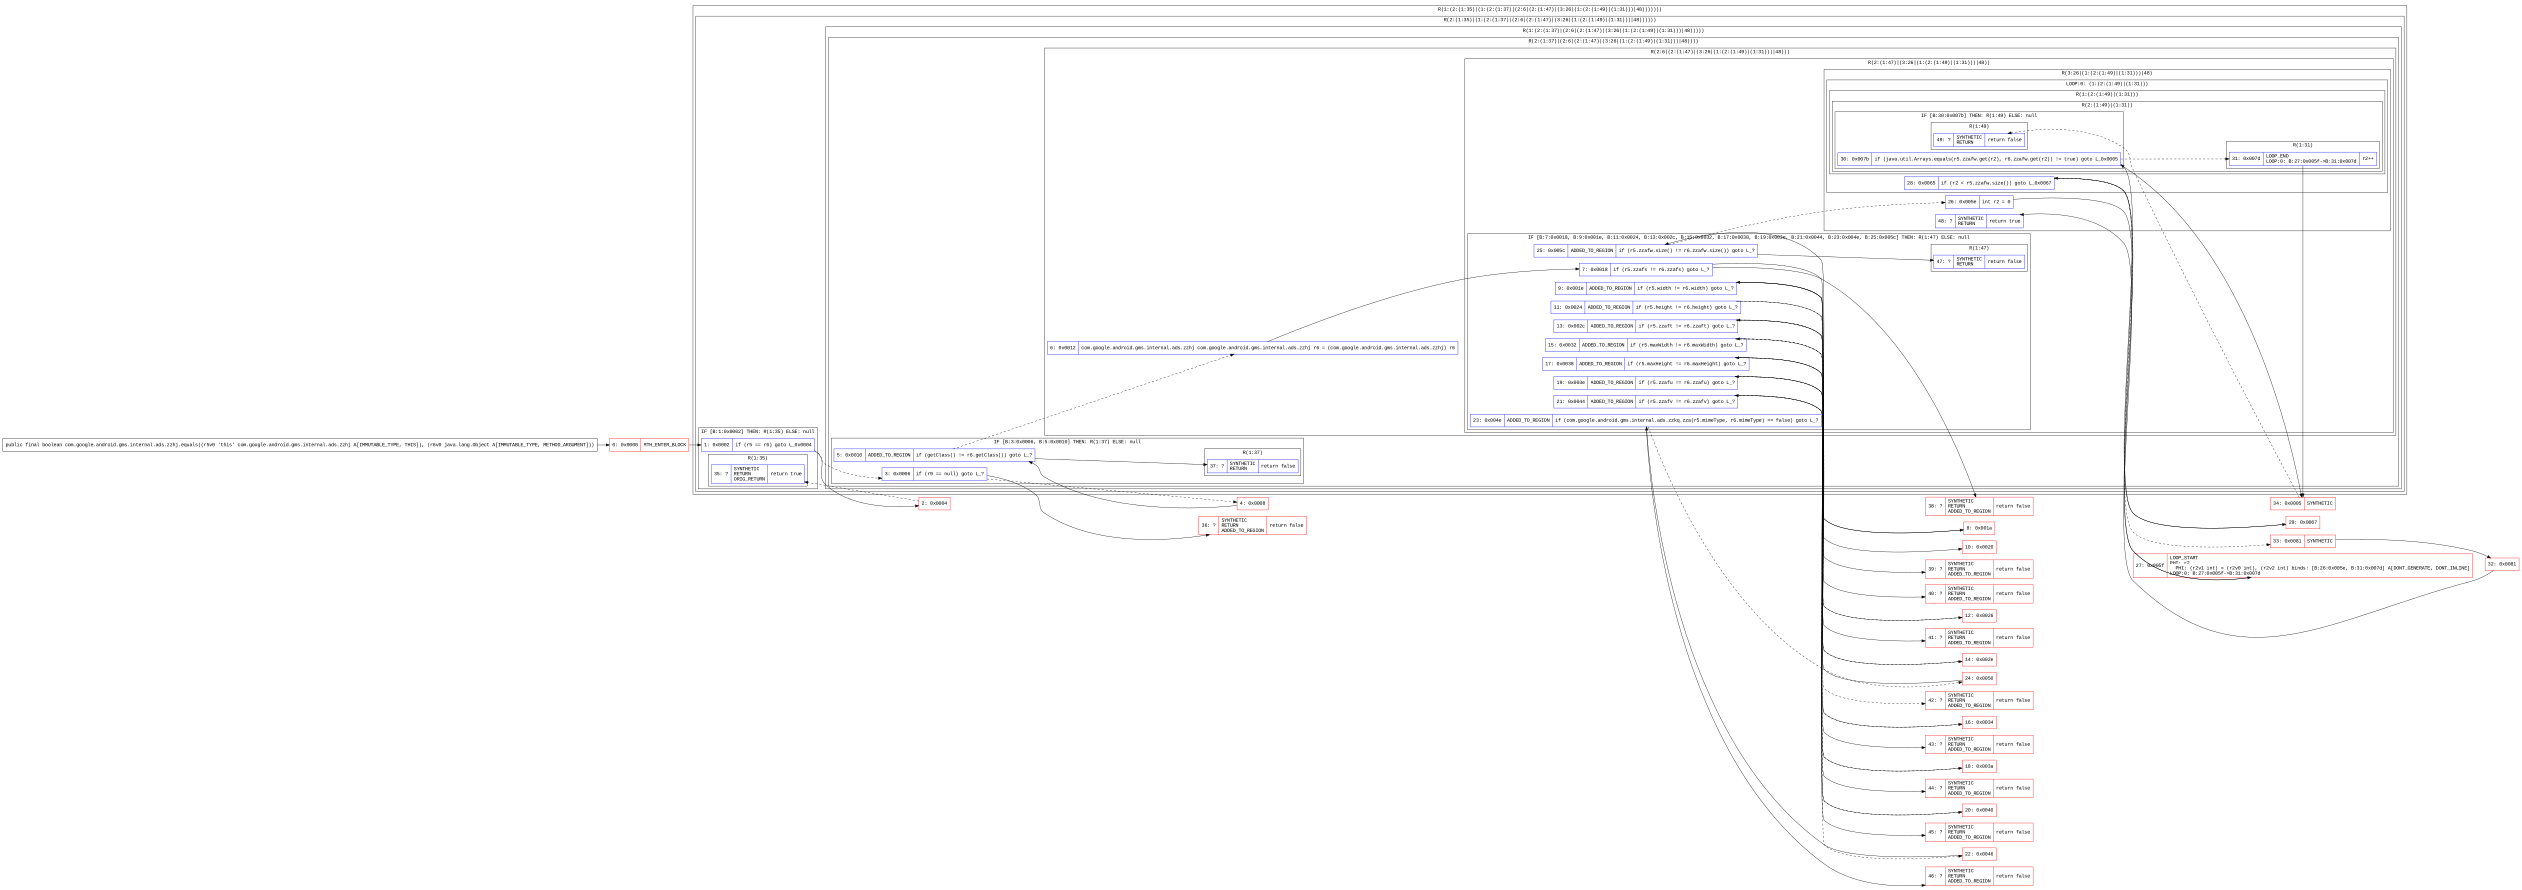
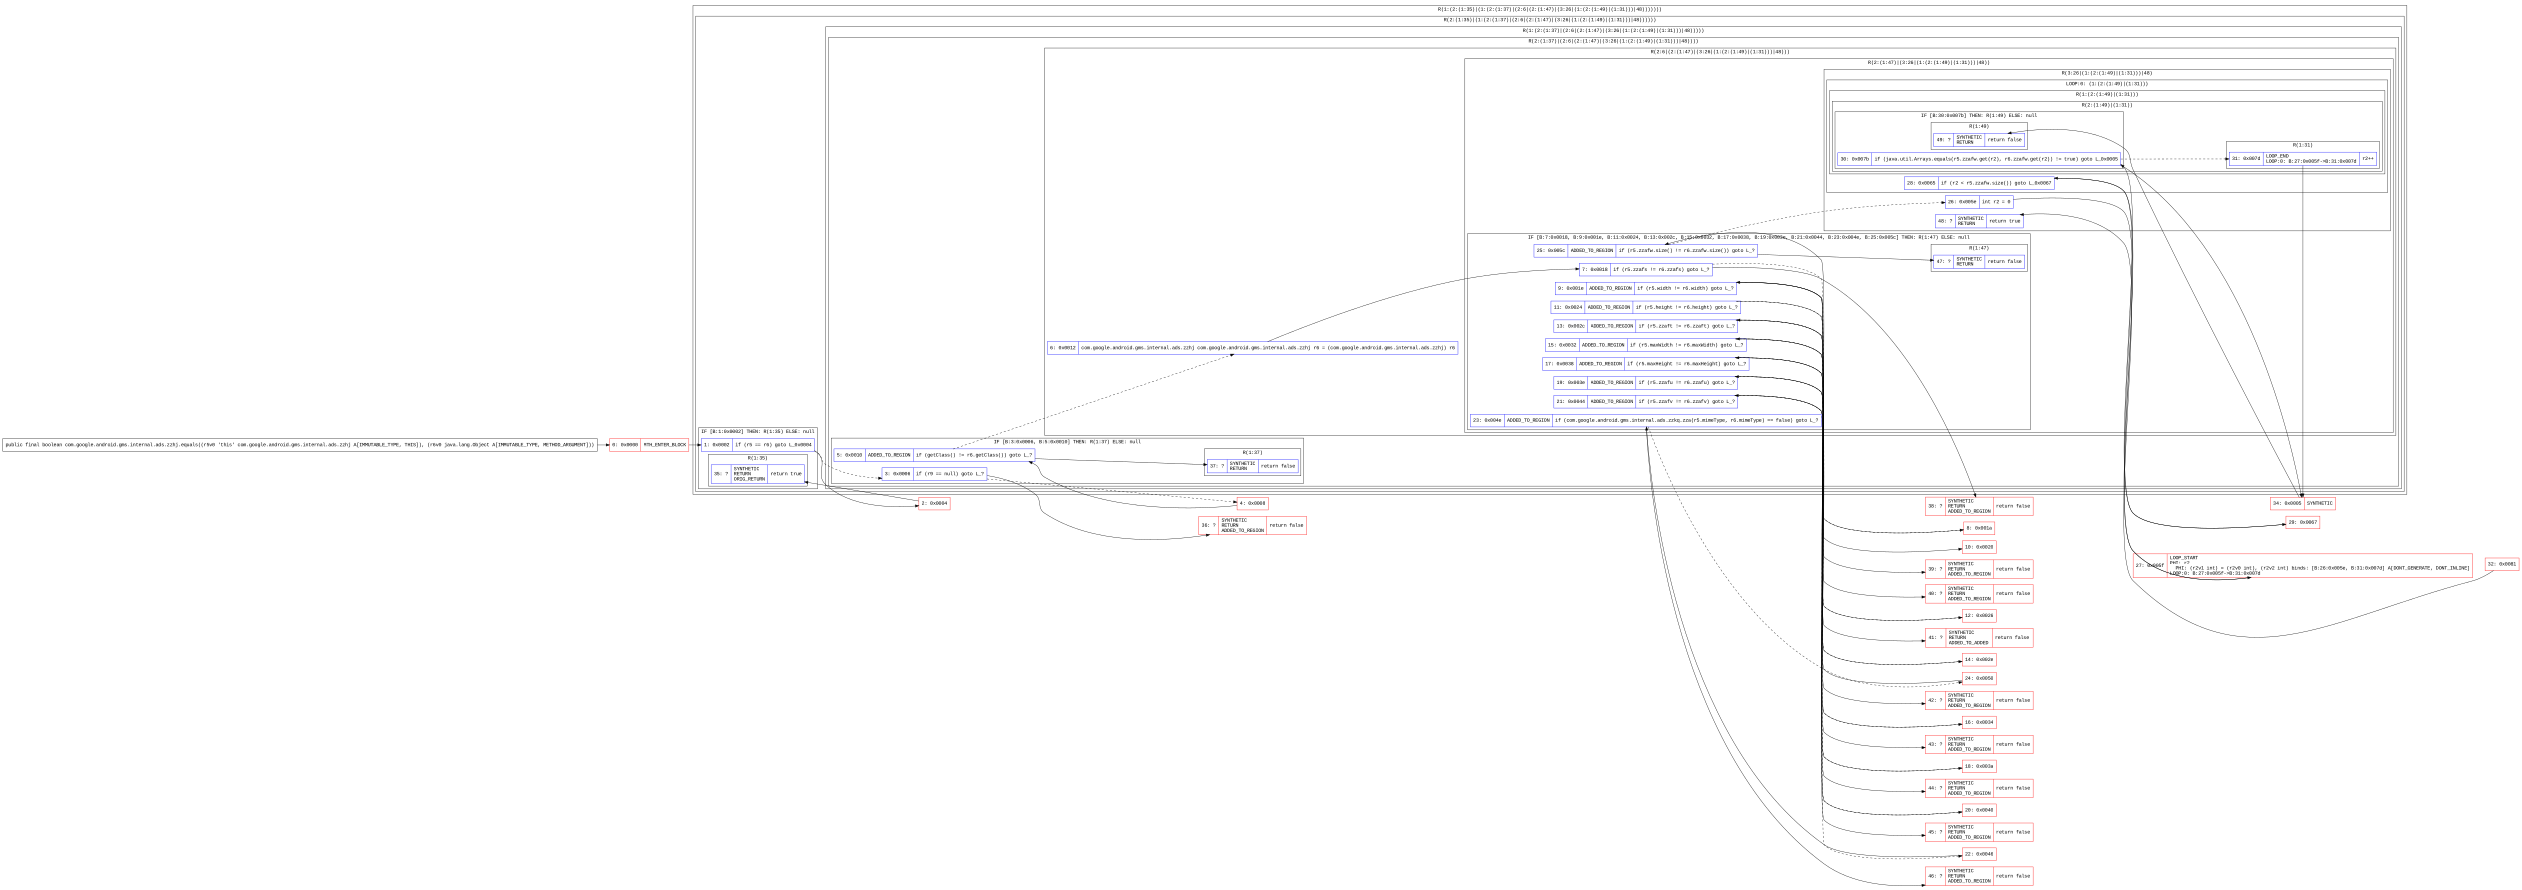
(2183, 272) -> (2183, 272)
(1823, 412) -> (1823, 412)
(891, 496) -> (891, 496)
(1823, 527) -> (1823, 527)
(2303, 541) -> none
(1969, 643) -> (1969, 643)
